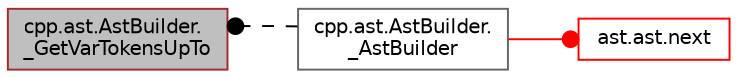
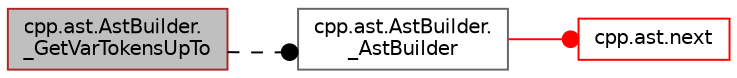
(270, 26) -> (254, 52)
(654, 39) -> (654, 39)
